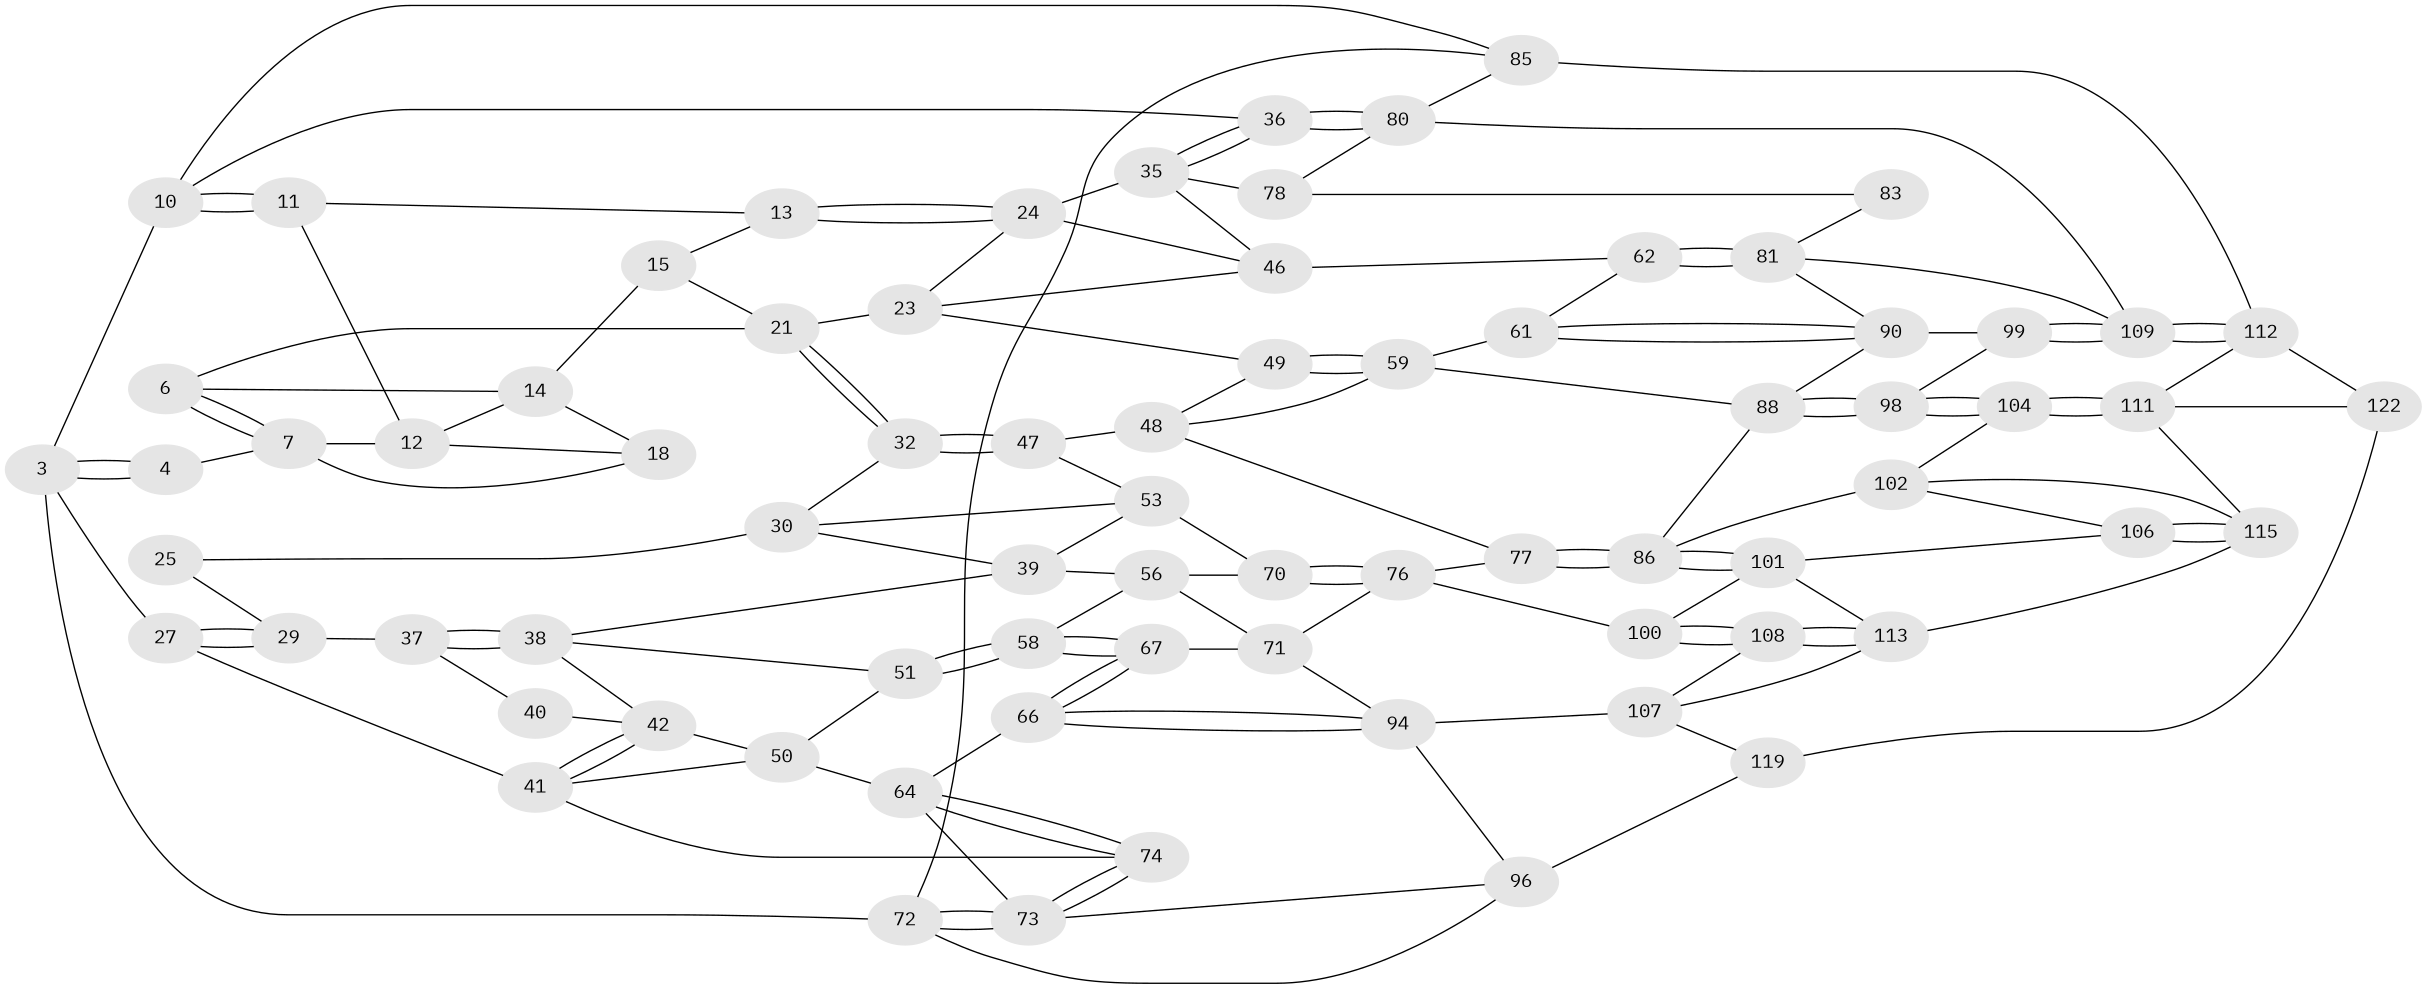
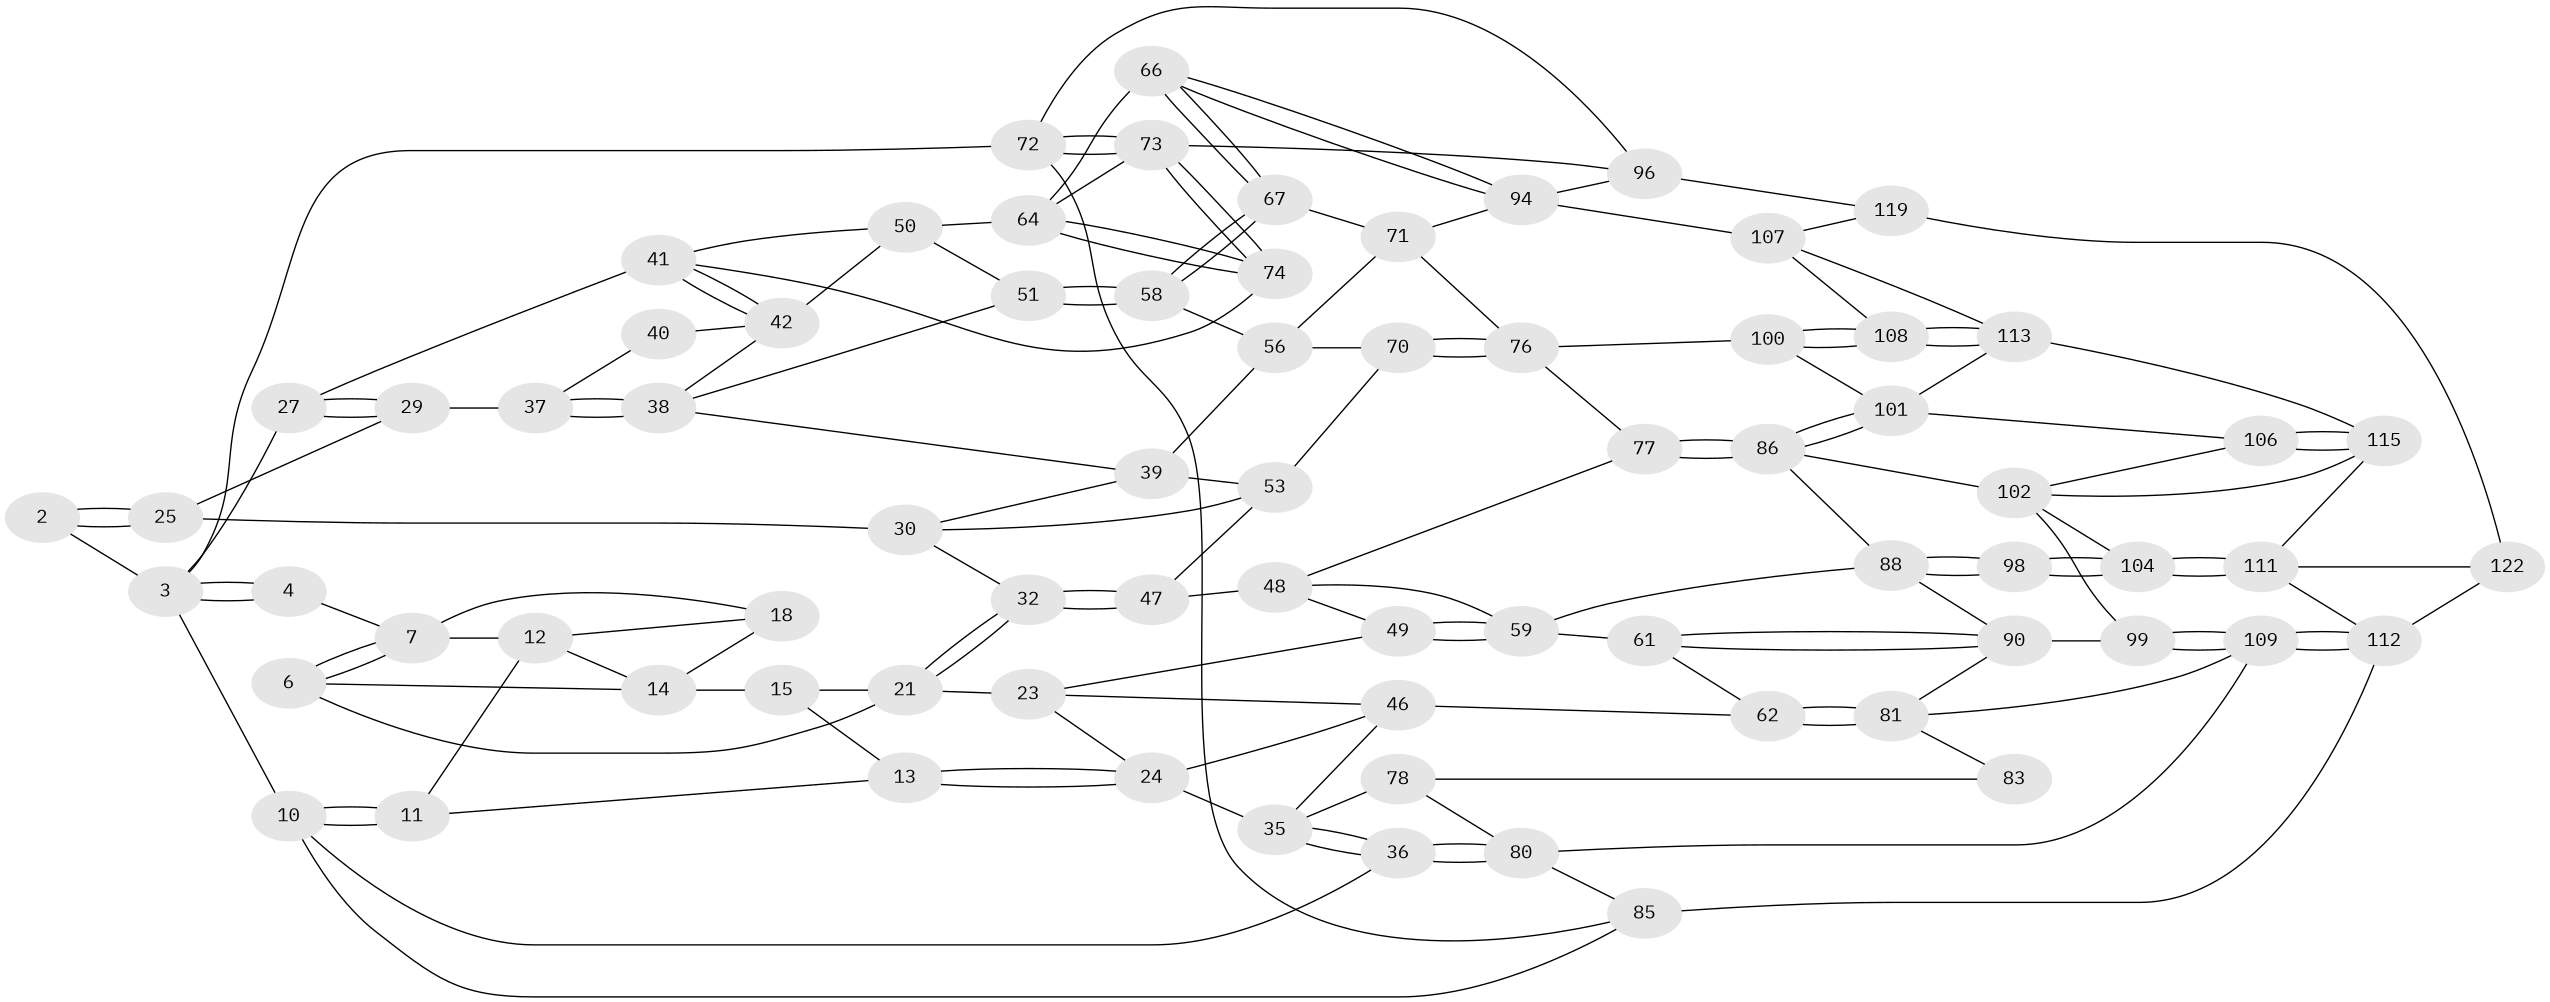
(1953, 370) -> (2076, 567)
none -> (42, 518)
